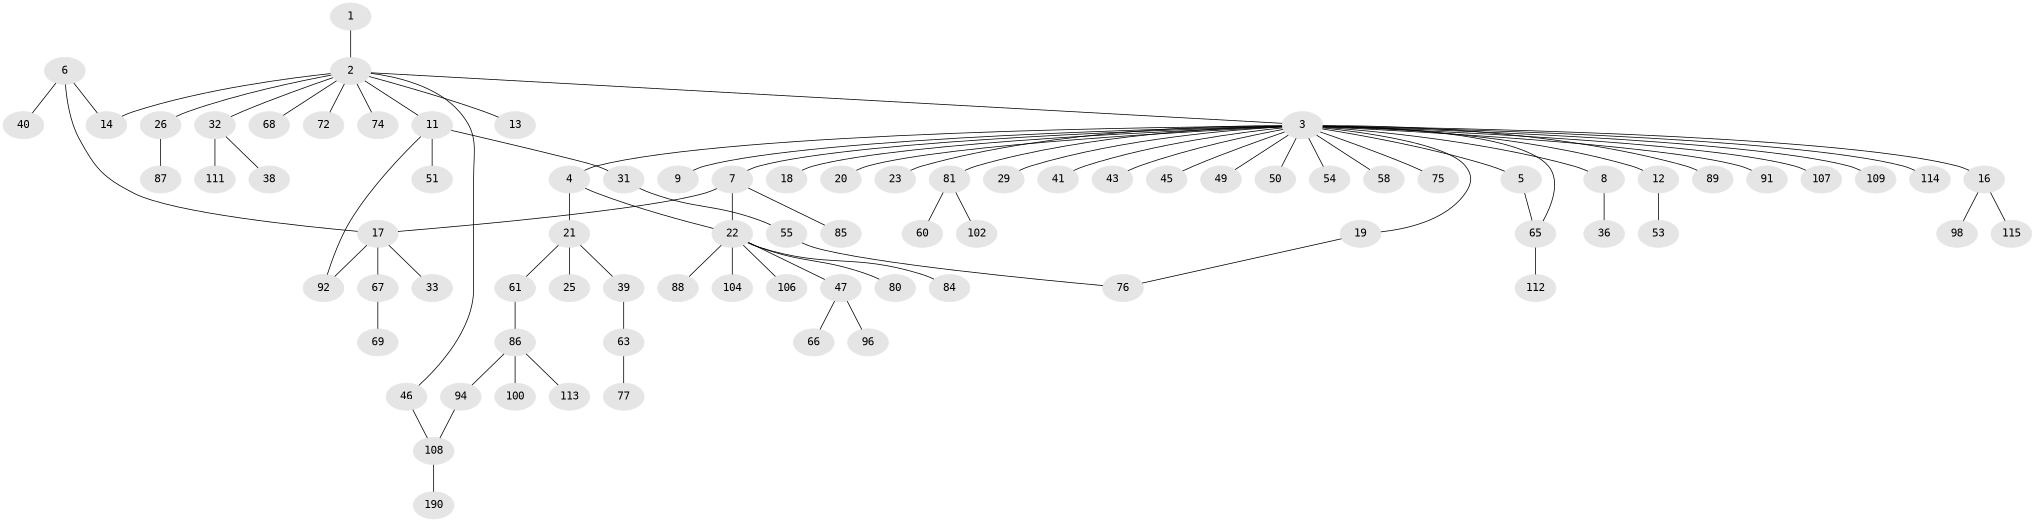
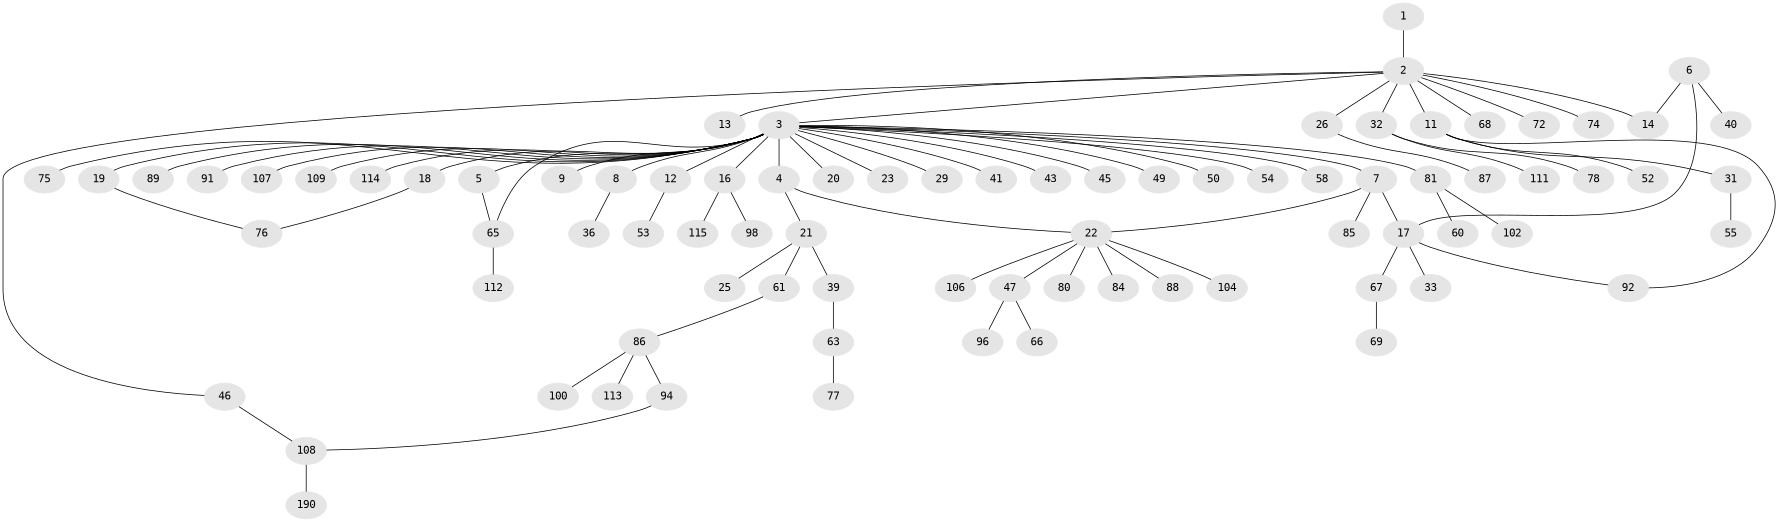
(269, 179) -> (1594, 179)
(432, 179) -> (1648, 179)
(952, 270) -> (345, 211)
